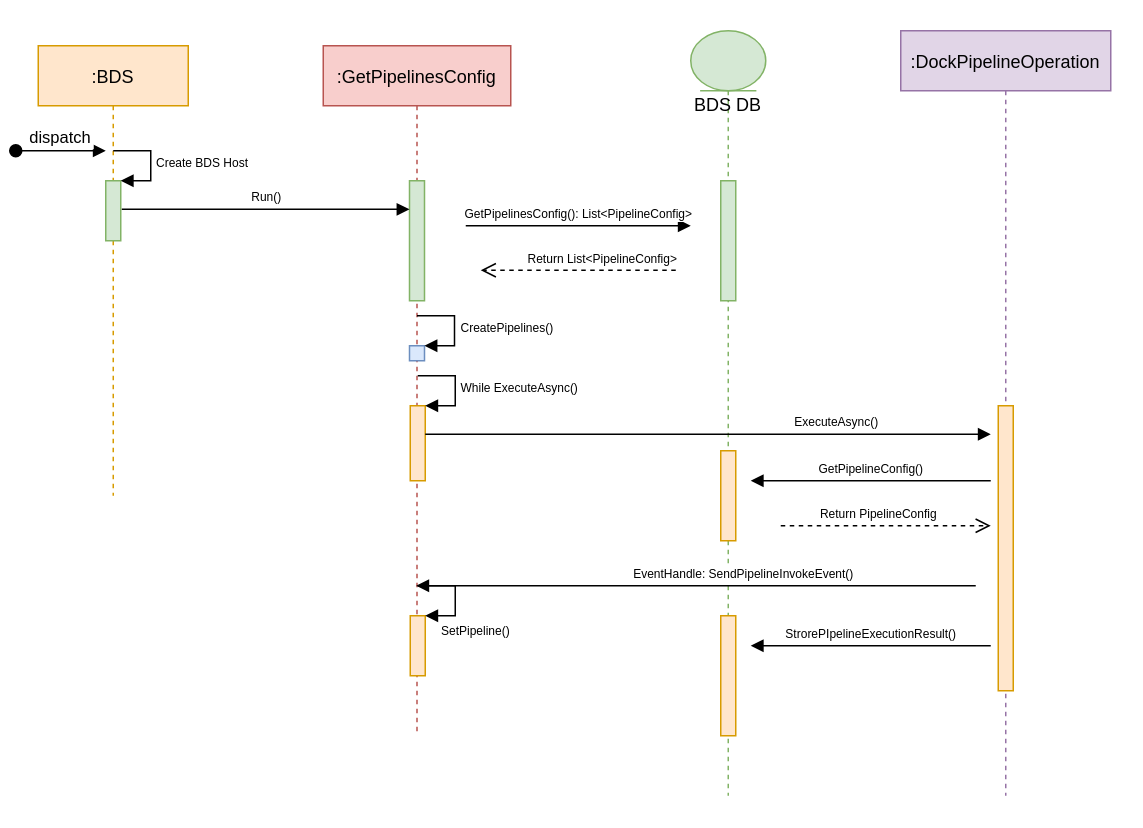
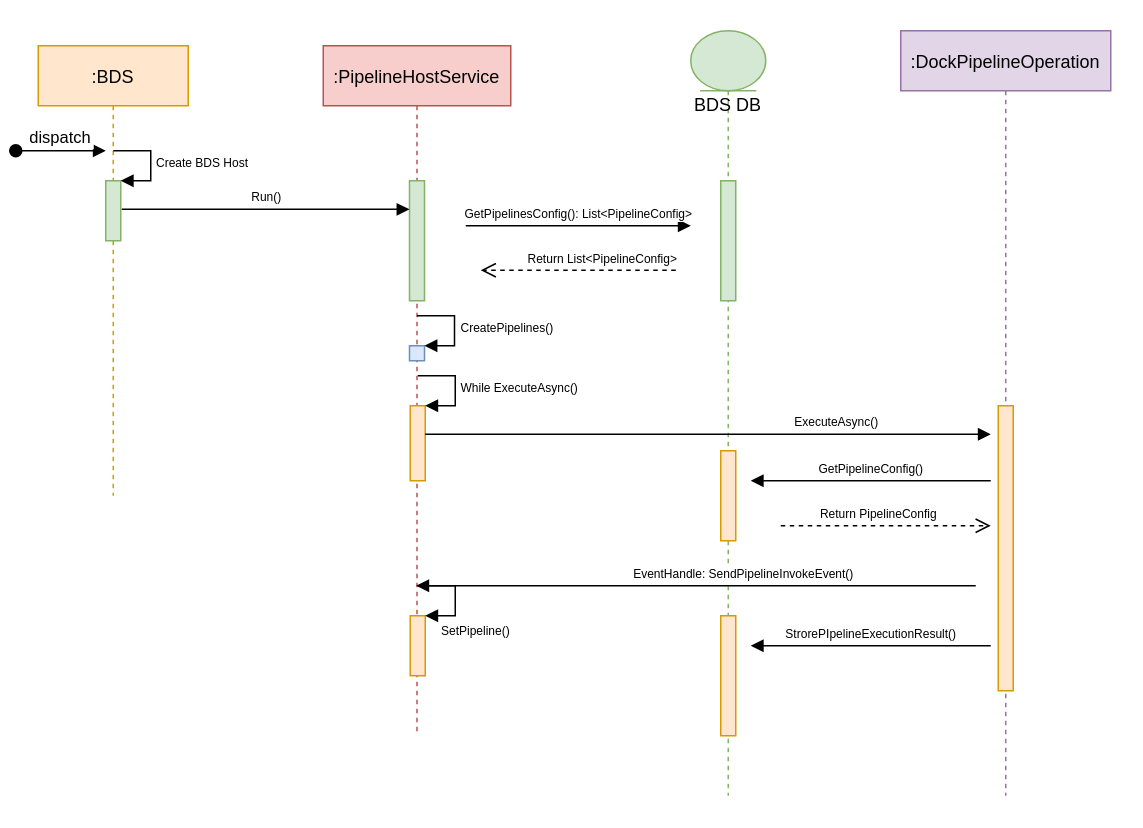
(416, 77) -> (416, 77)
